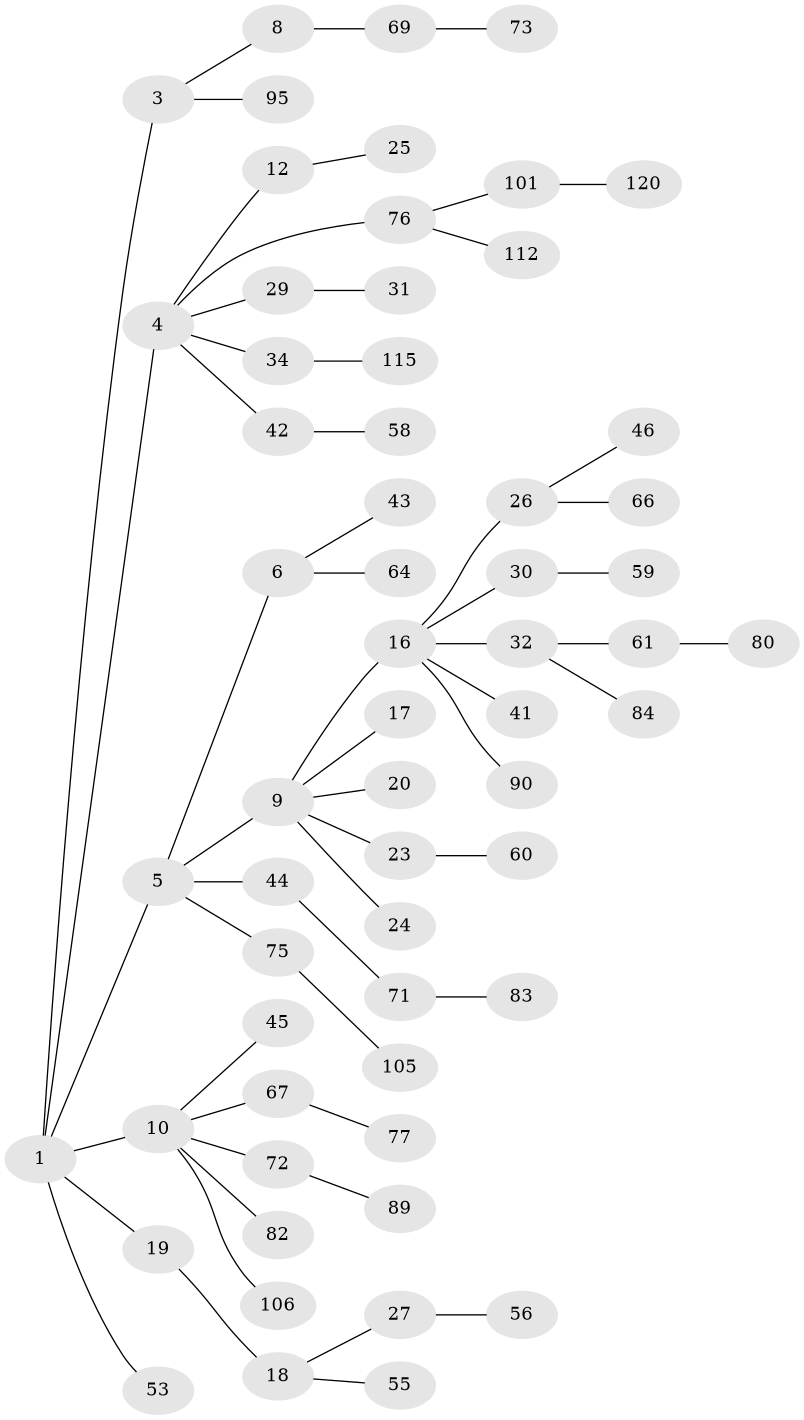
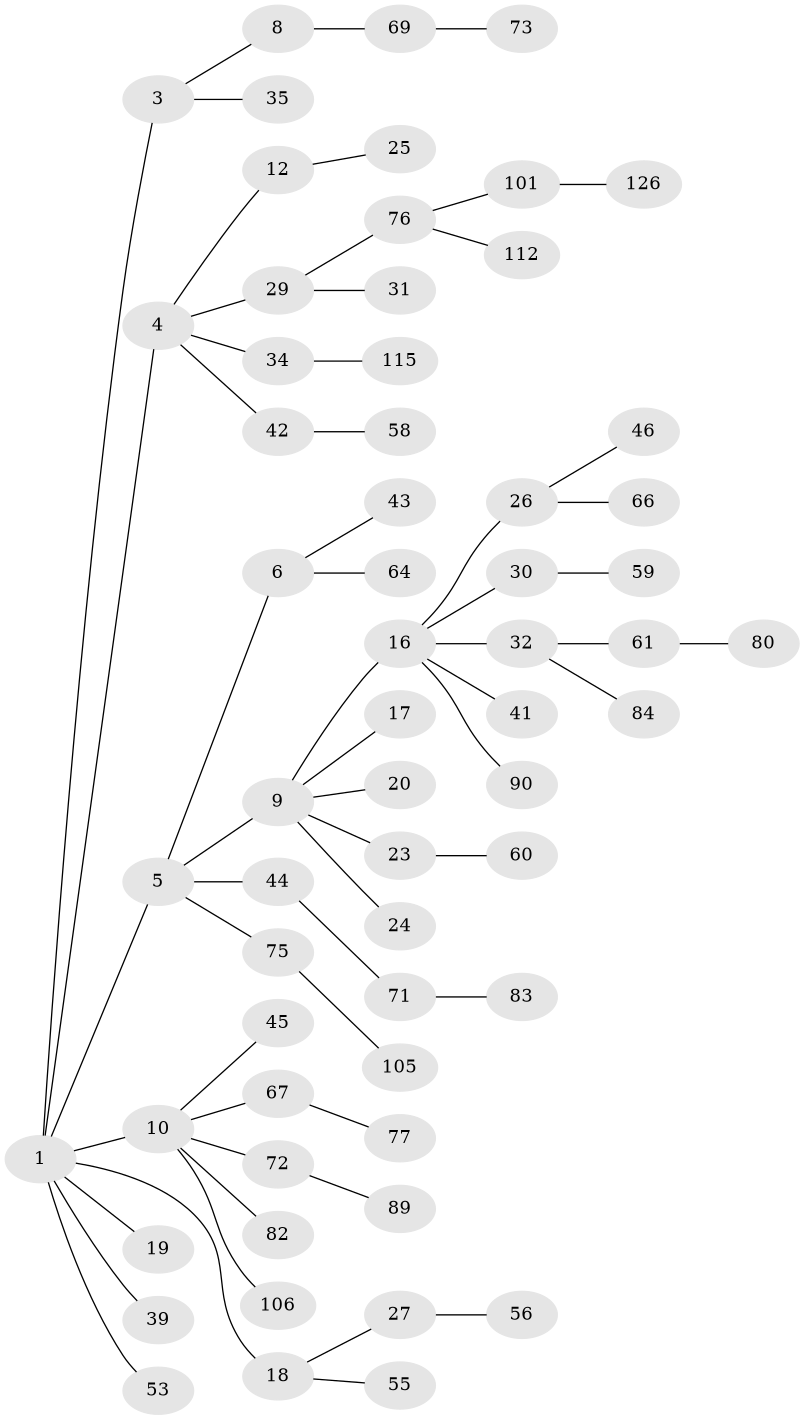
(278, 99) -> (278, 99)
(644, 184) -> (644, 184)
(263, 246) -> (339, 255)
(217, 1313) -> (203, 1226)
none -> (158, 1320)
